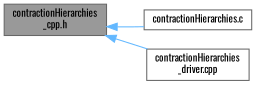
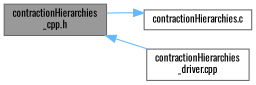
(131, 27) -> (120, 13)
